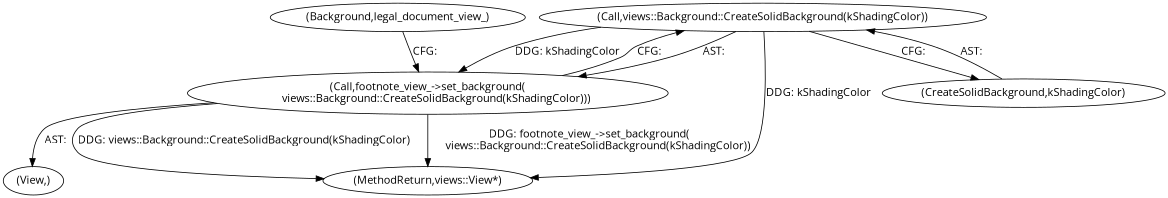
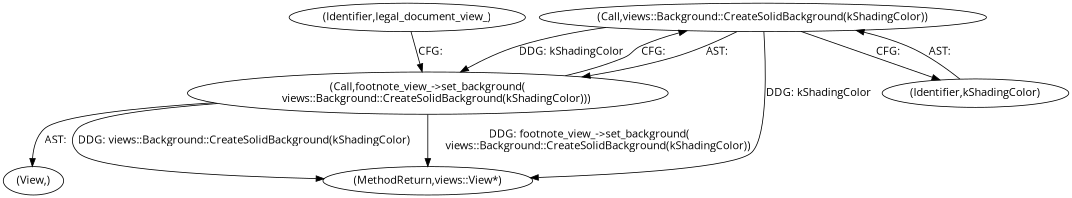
(398, 17) -> (407, 17)
(1024, 93) -> (975, 93)
